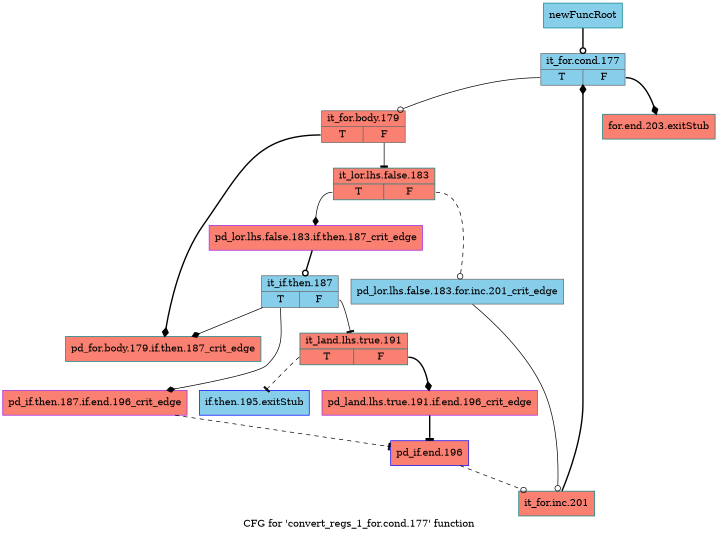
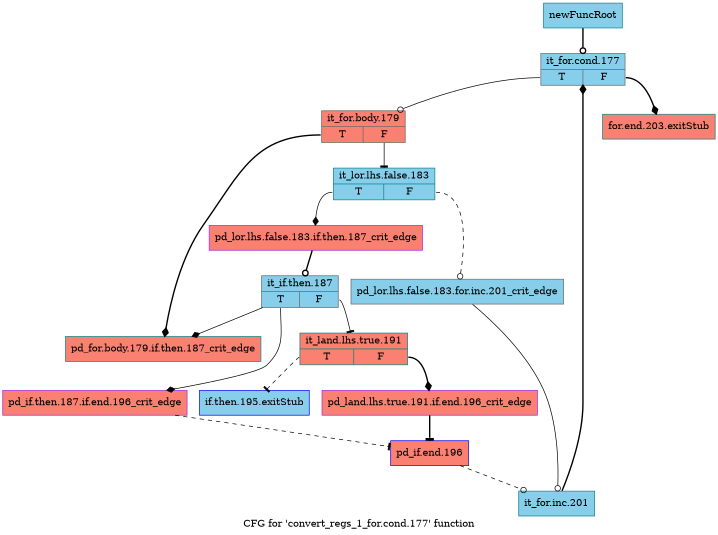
(384, 184) -> (384, 184)
(557, 504) -> (557, 504)
